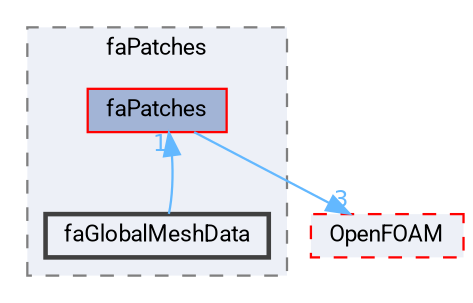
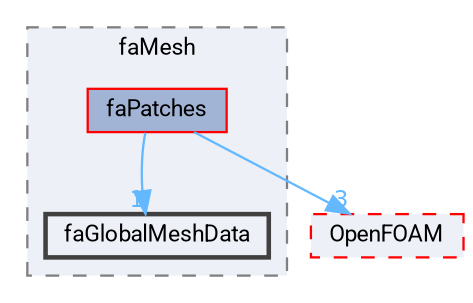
(157, 49) -> (157, 49)
(172, 185) -> (142, 162)
